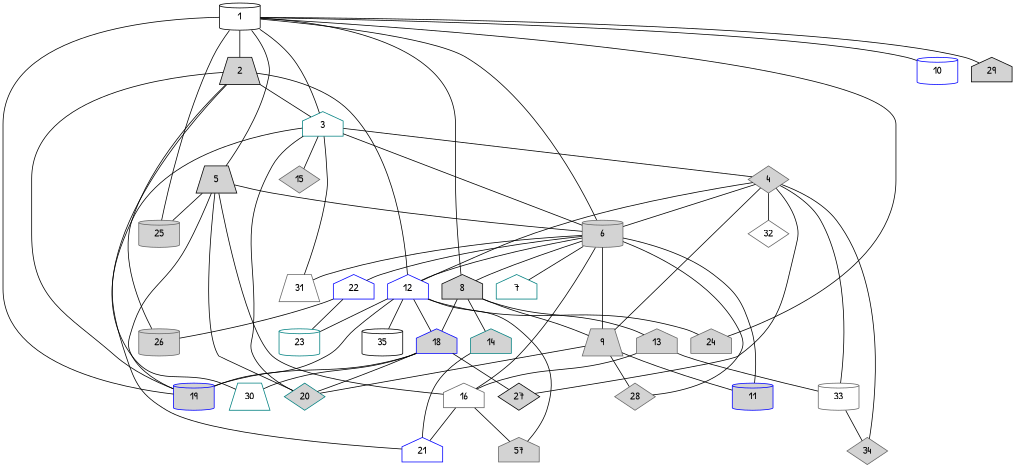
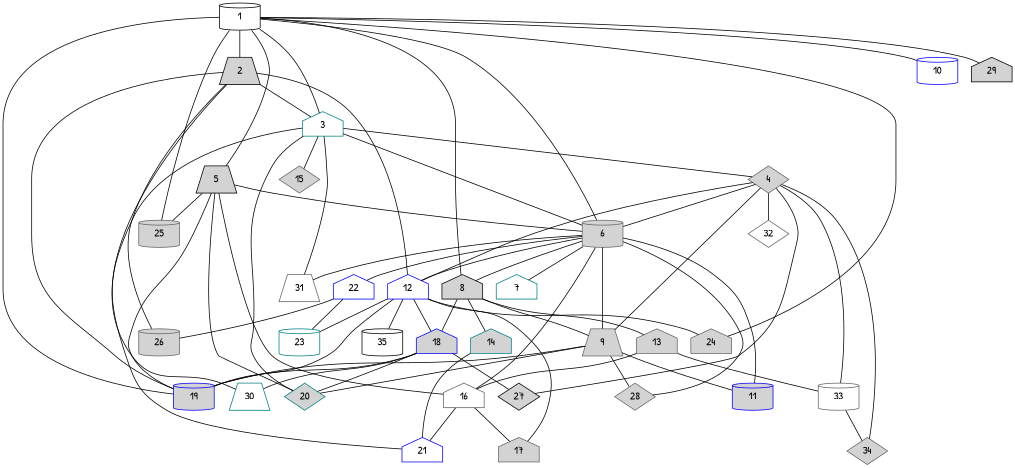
none -> (408, 363)
(519, 451) -> (519, 451)
